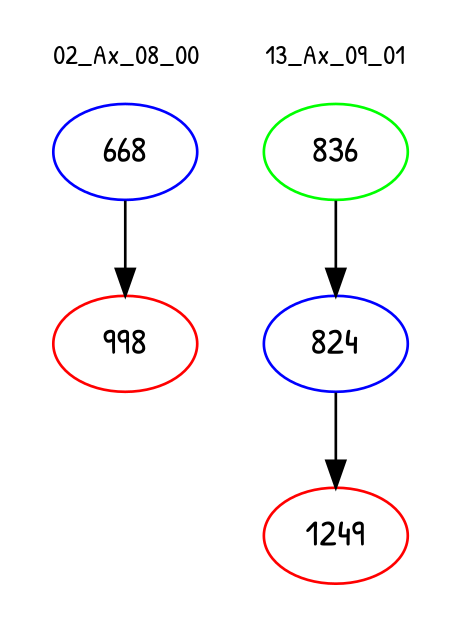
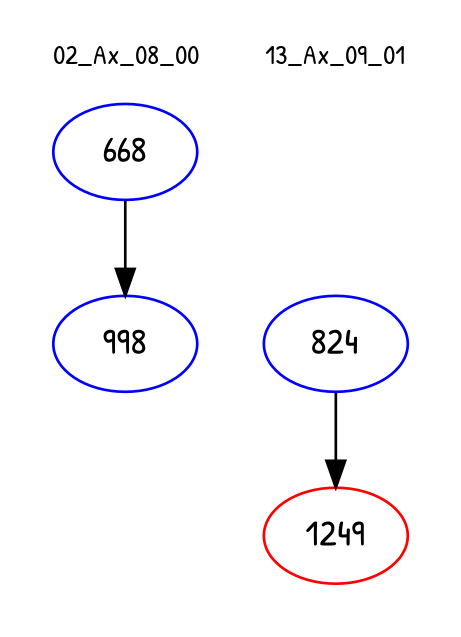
(336, 152) -> none
(125, 344) -> (125, 344)
